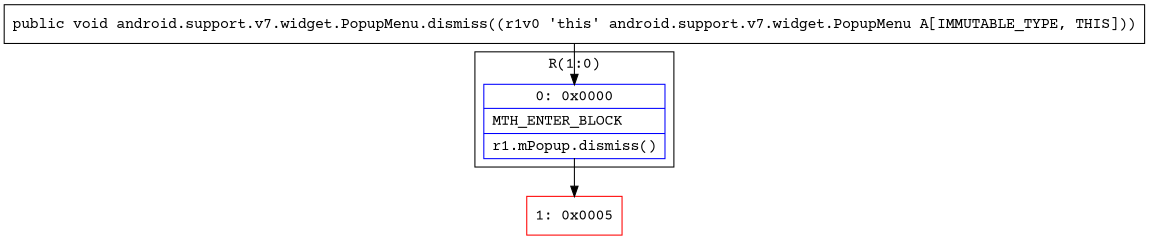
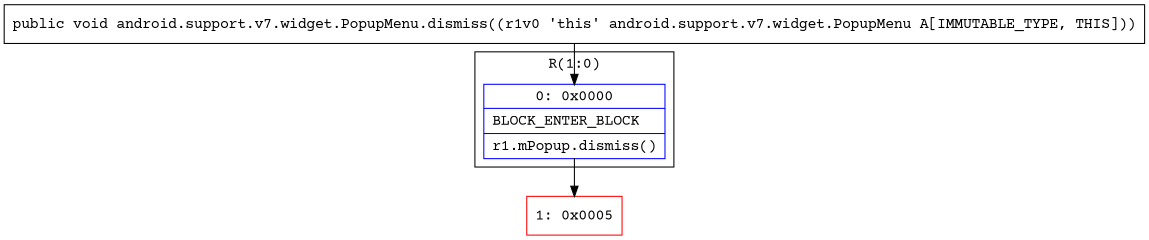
(557, 120) -> (566, 120)
